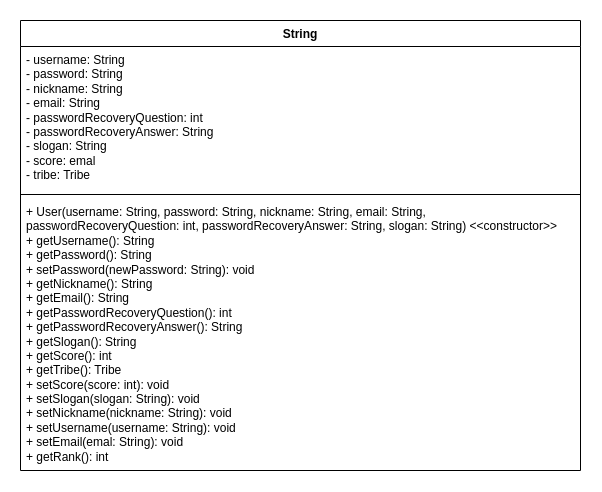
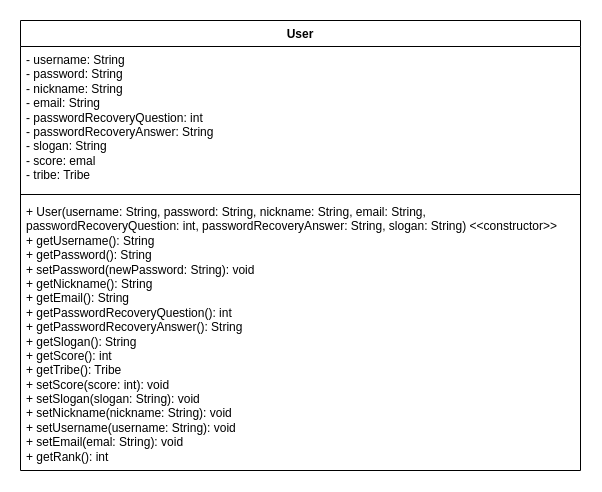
(301, 35) -> (301, 35)
